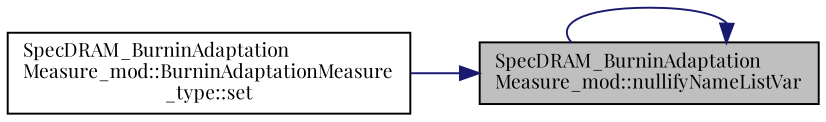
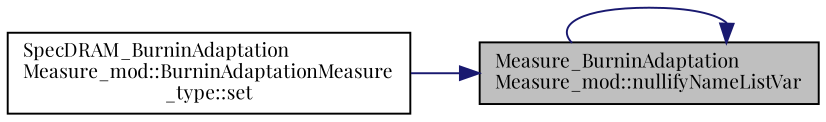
(649, 73) -> (649, 73)
